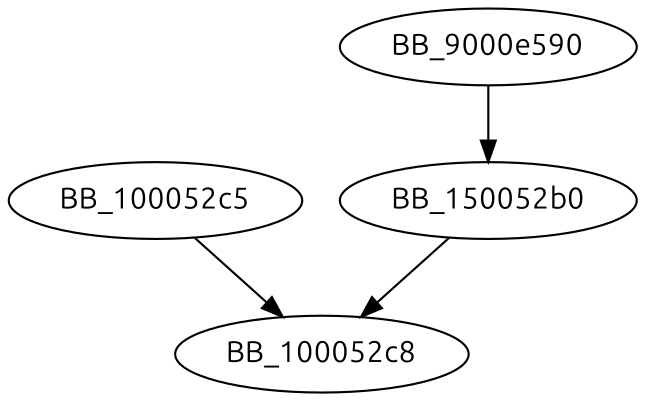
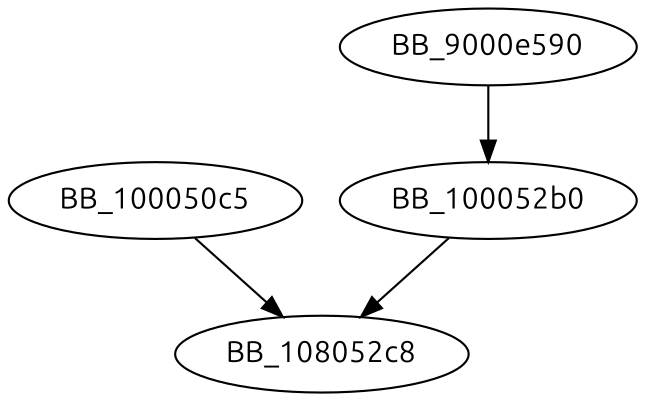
(156, 201) -> (156, 201)
(488, 201) -> (488, 201)
(322, 354) -> (322, 354)
